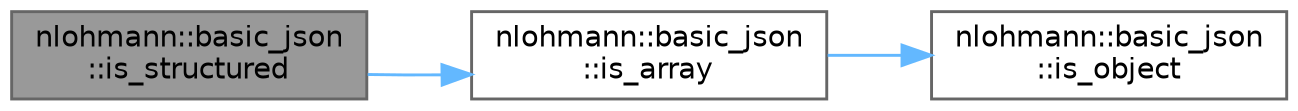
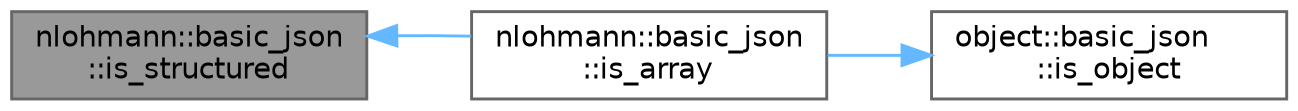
(1109, 55) -> (1109, 55)
(405, 75) -> (434, 36)
